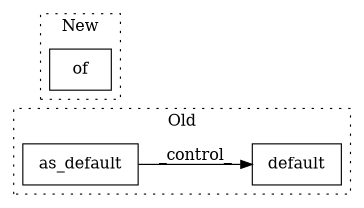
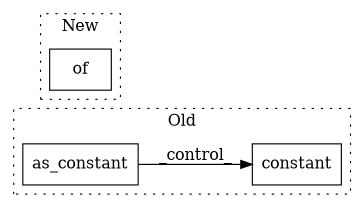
(80, 164) -> (80, 164)
(297, 164) -> (297, 164)
